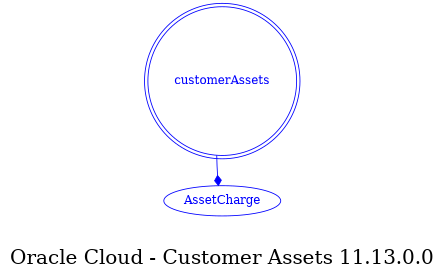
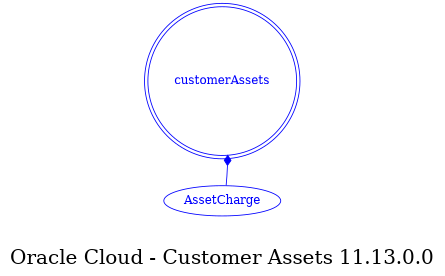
(217, 165) -> (227, 176)
